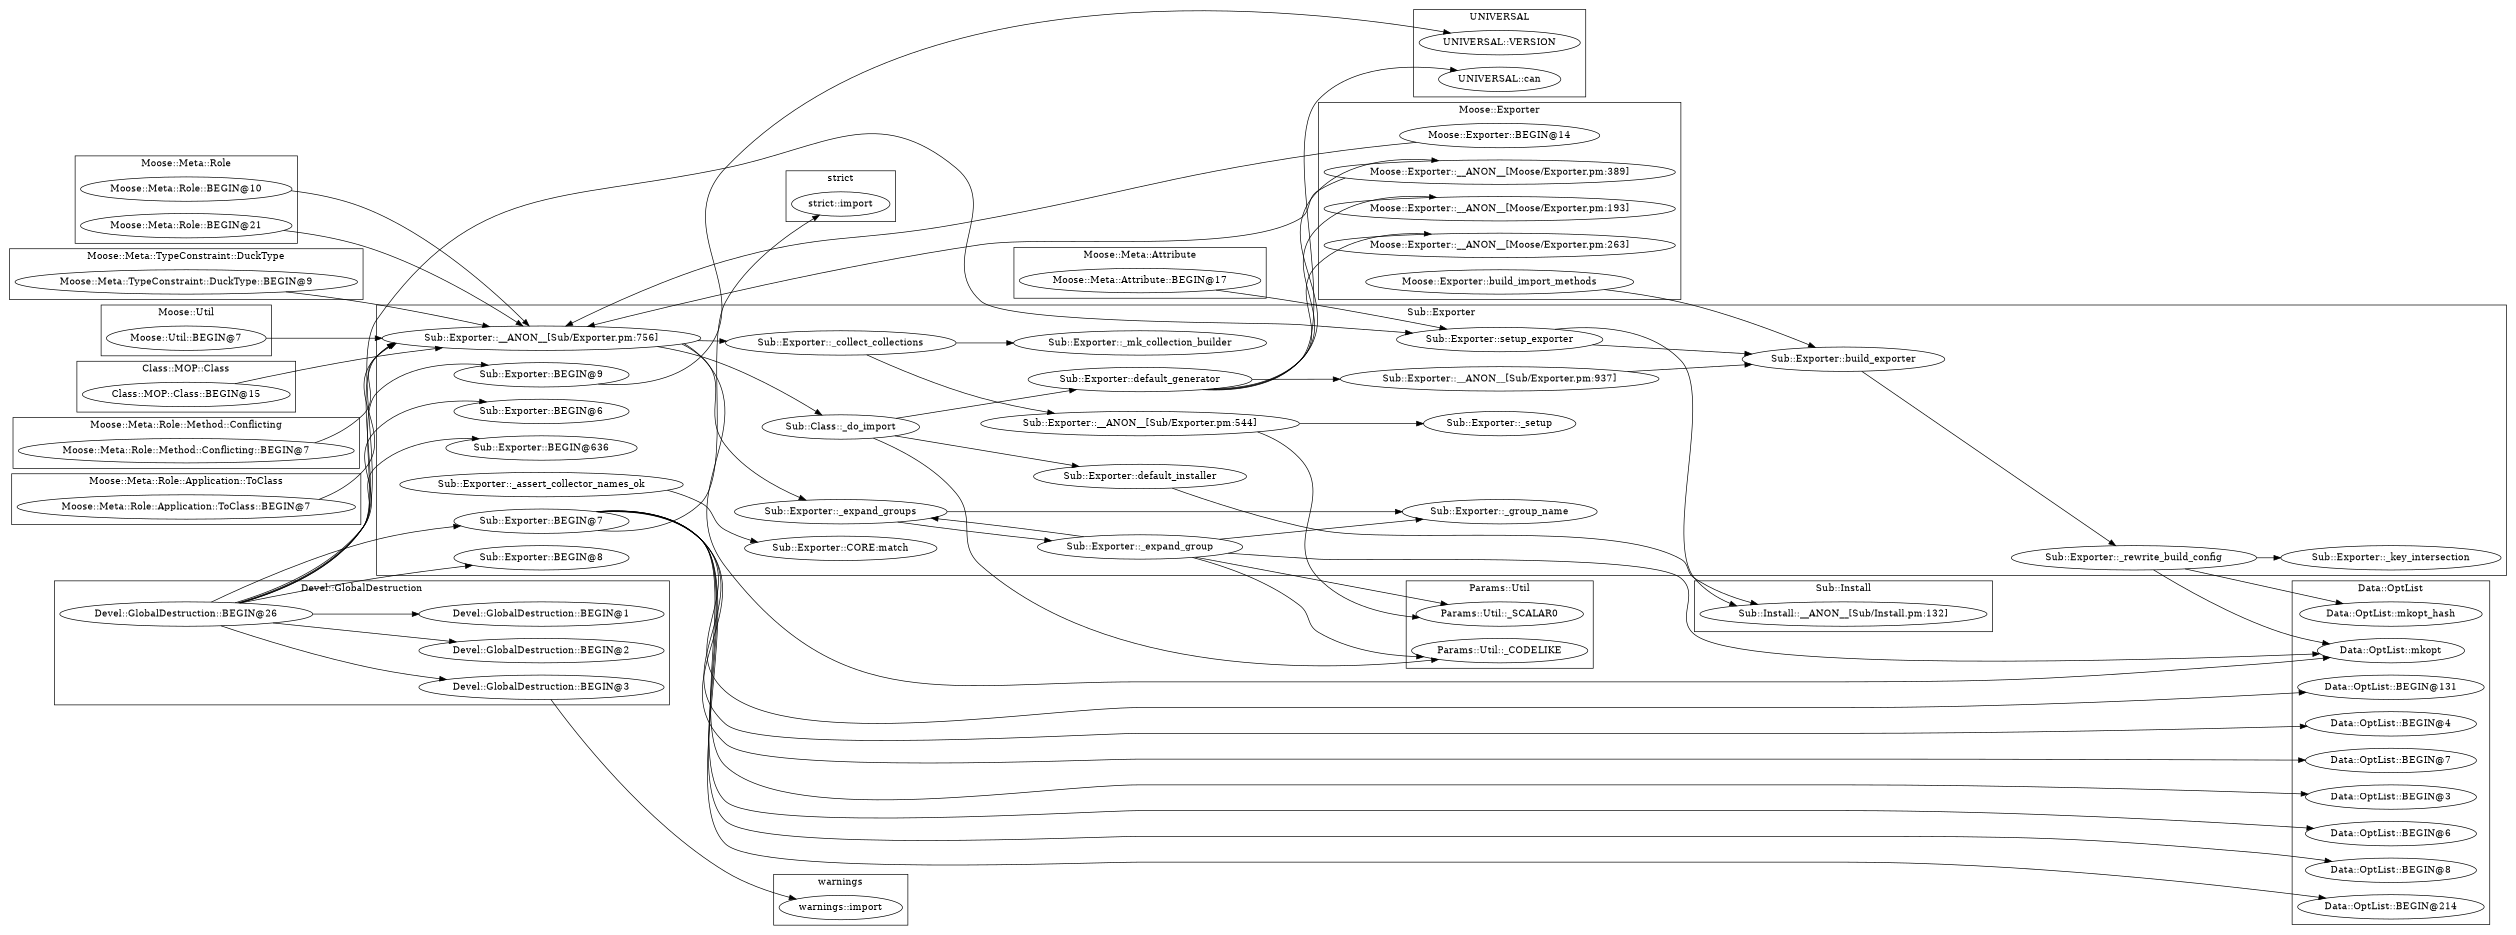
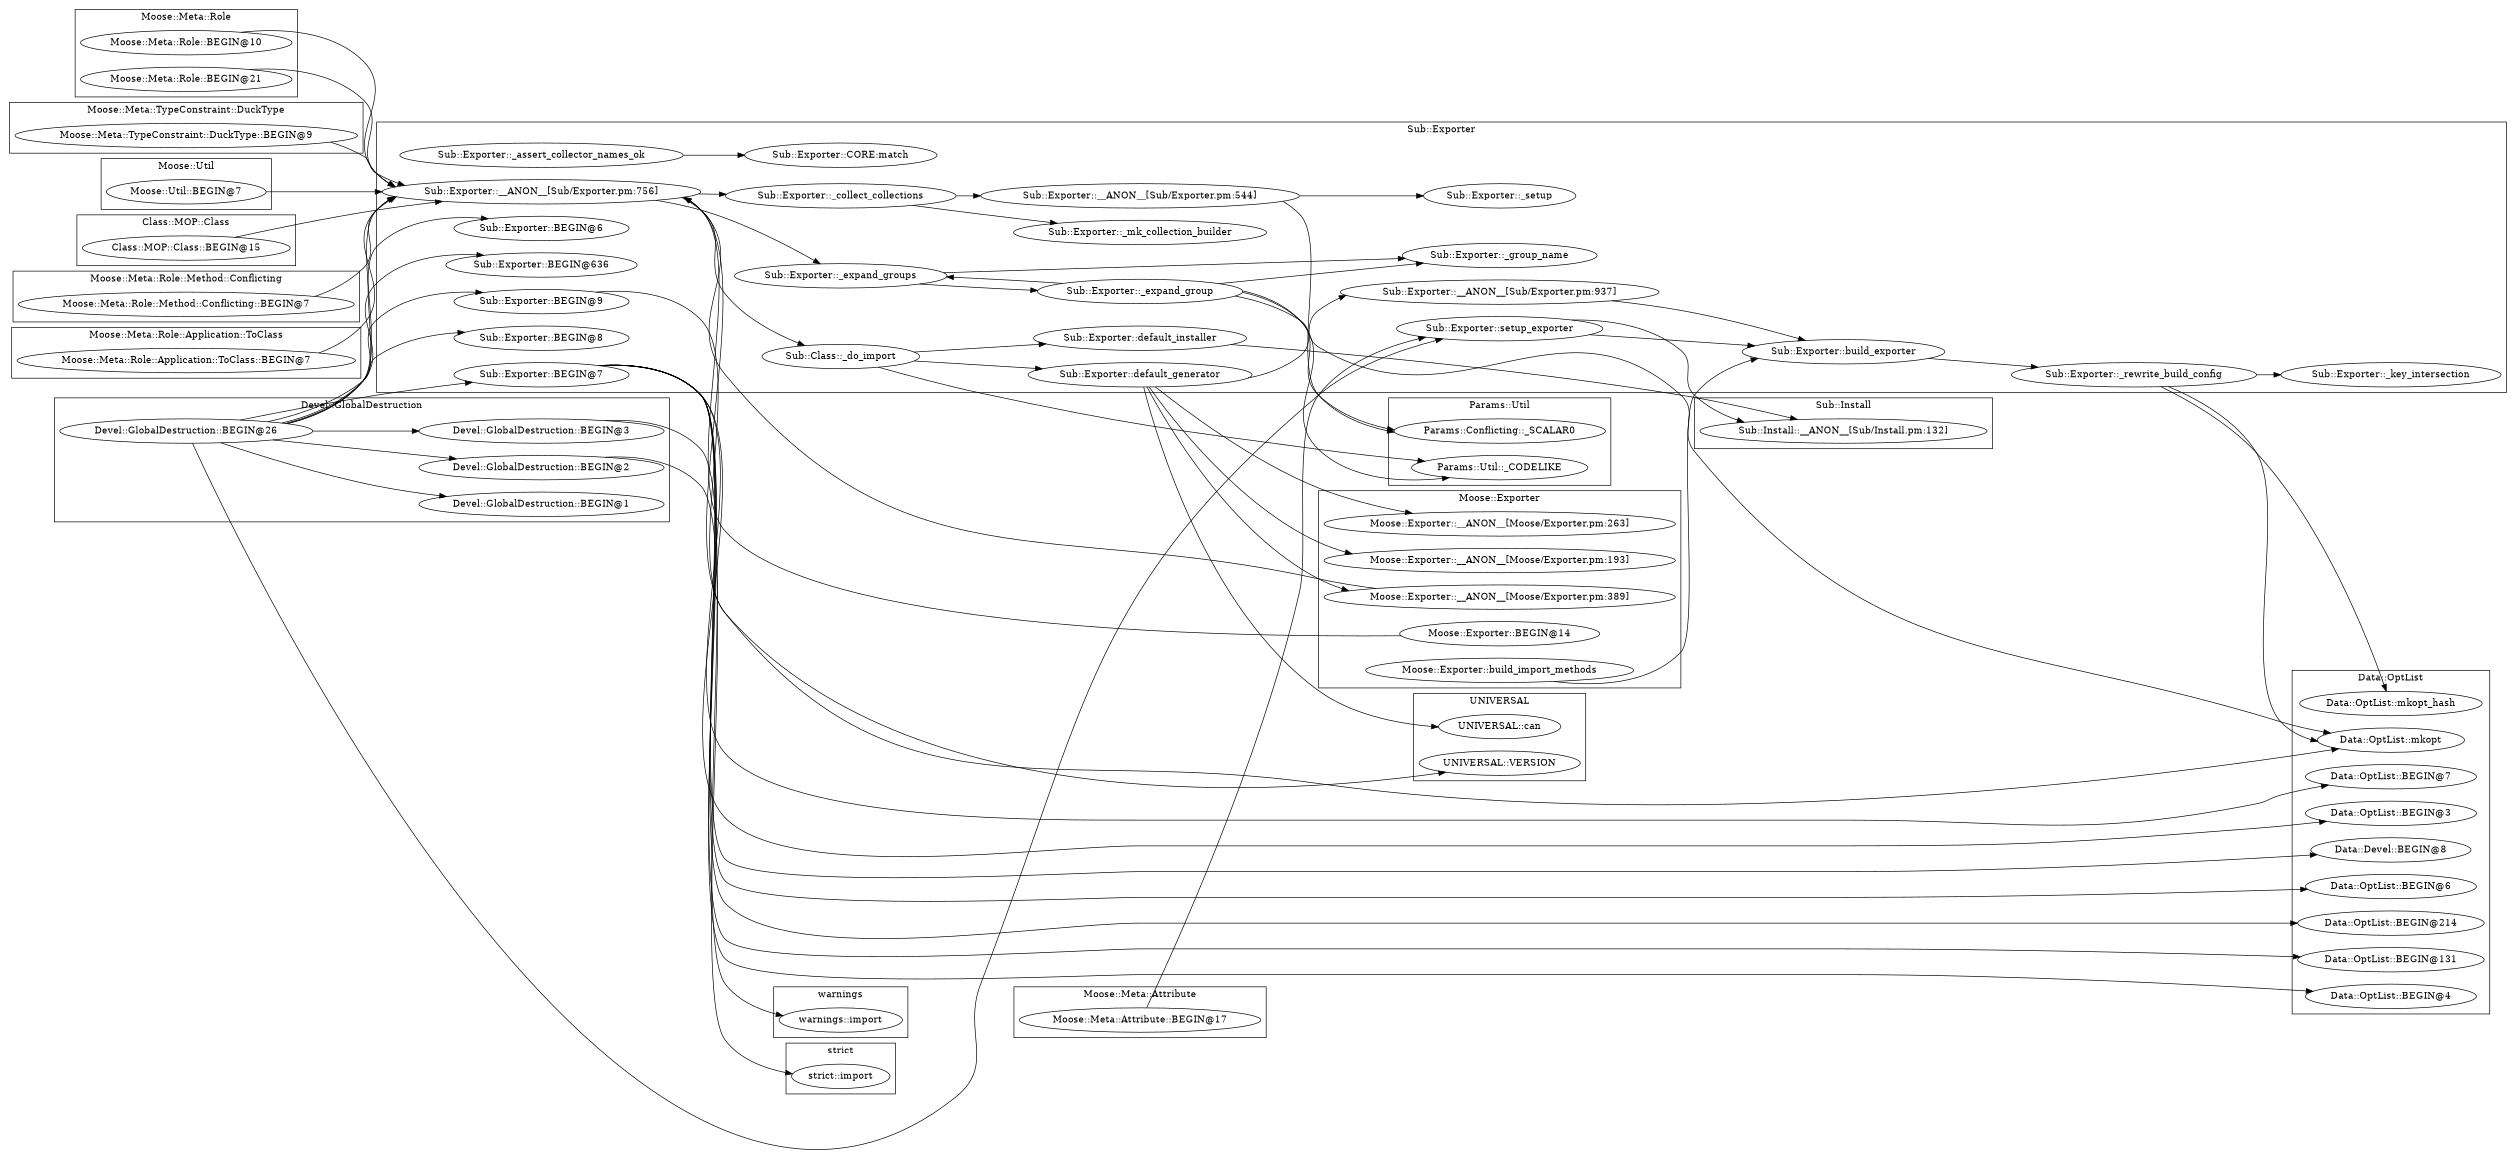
(717, 353) -> (715, 746)
(1500, 614) -> (1500, 431)
(2391, 870) -> (2391, 850)
